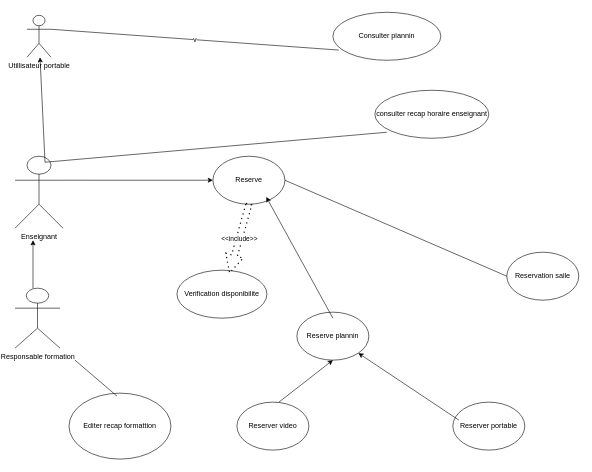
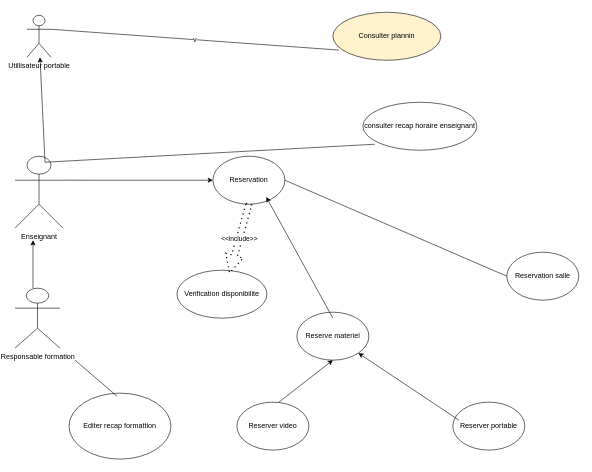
(387, 36) -> (387, 36)
(432, 114) -> (420, 126)
(249, 180) -> (249, 180)
(333, 336) -> (333, 336)
